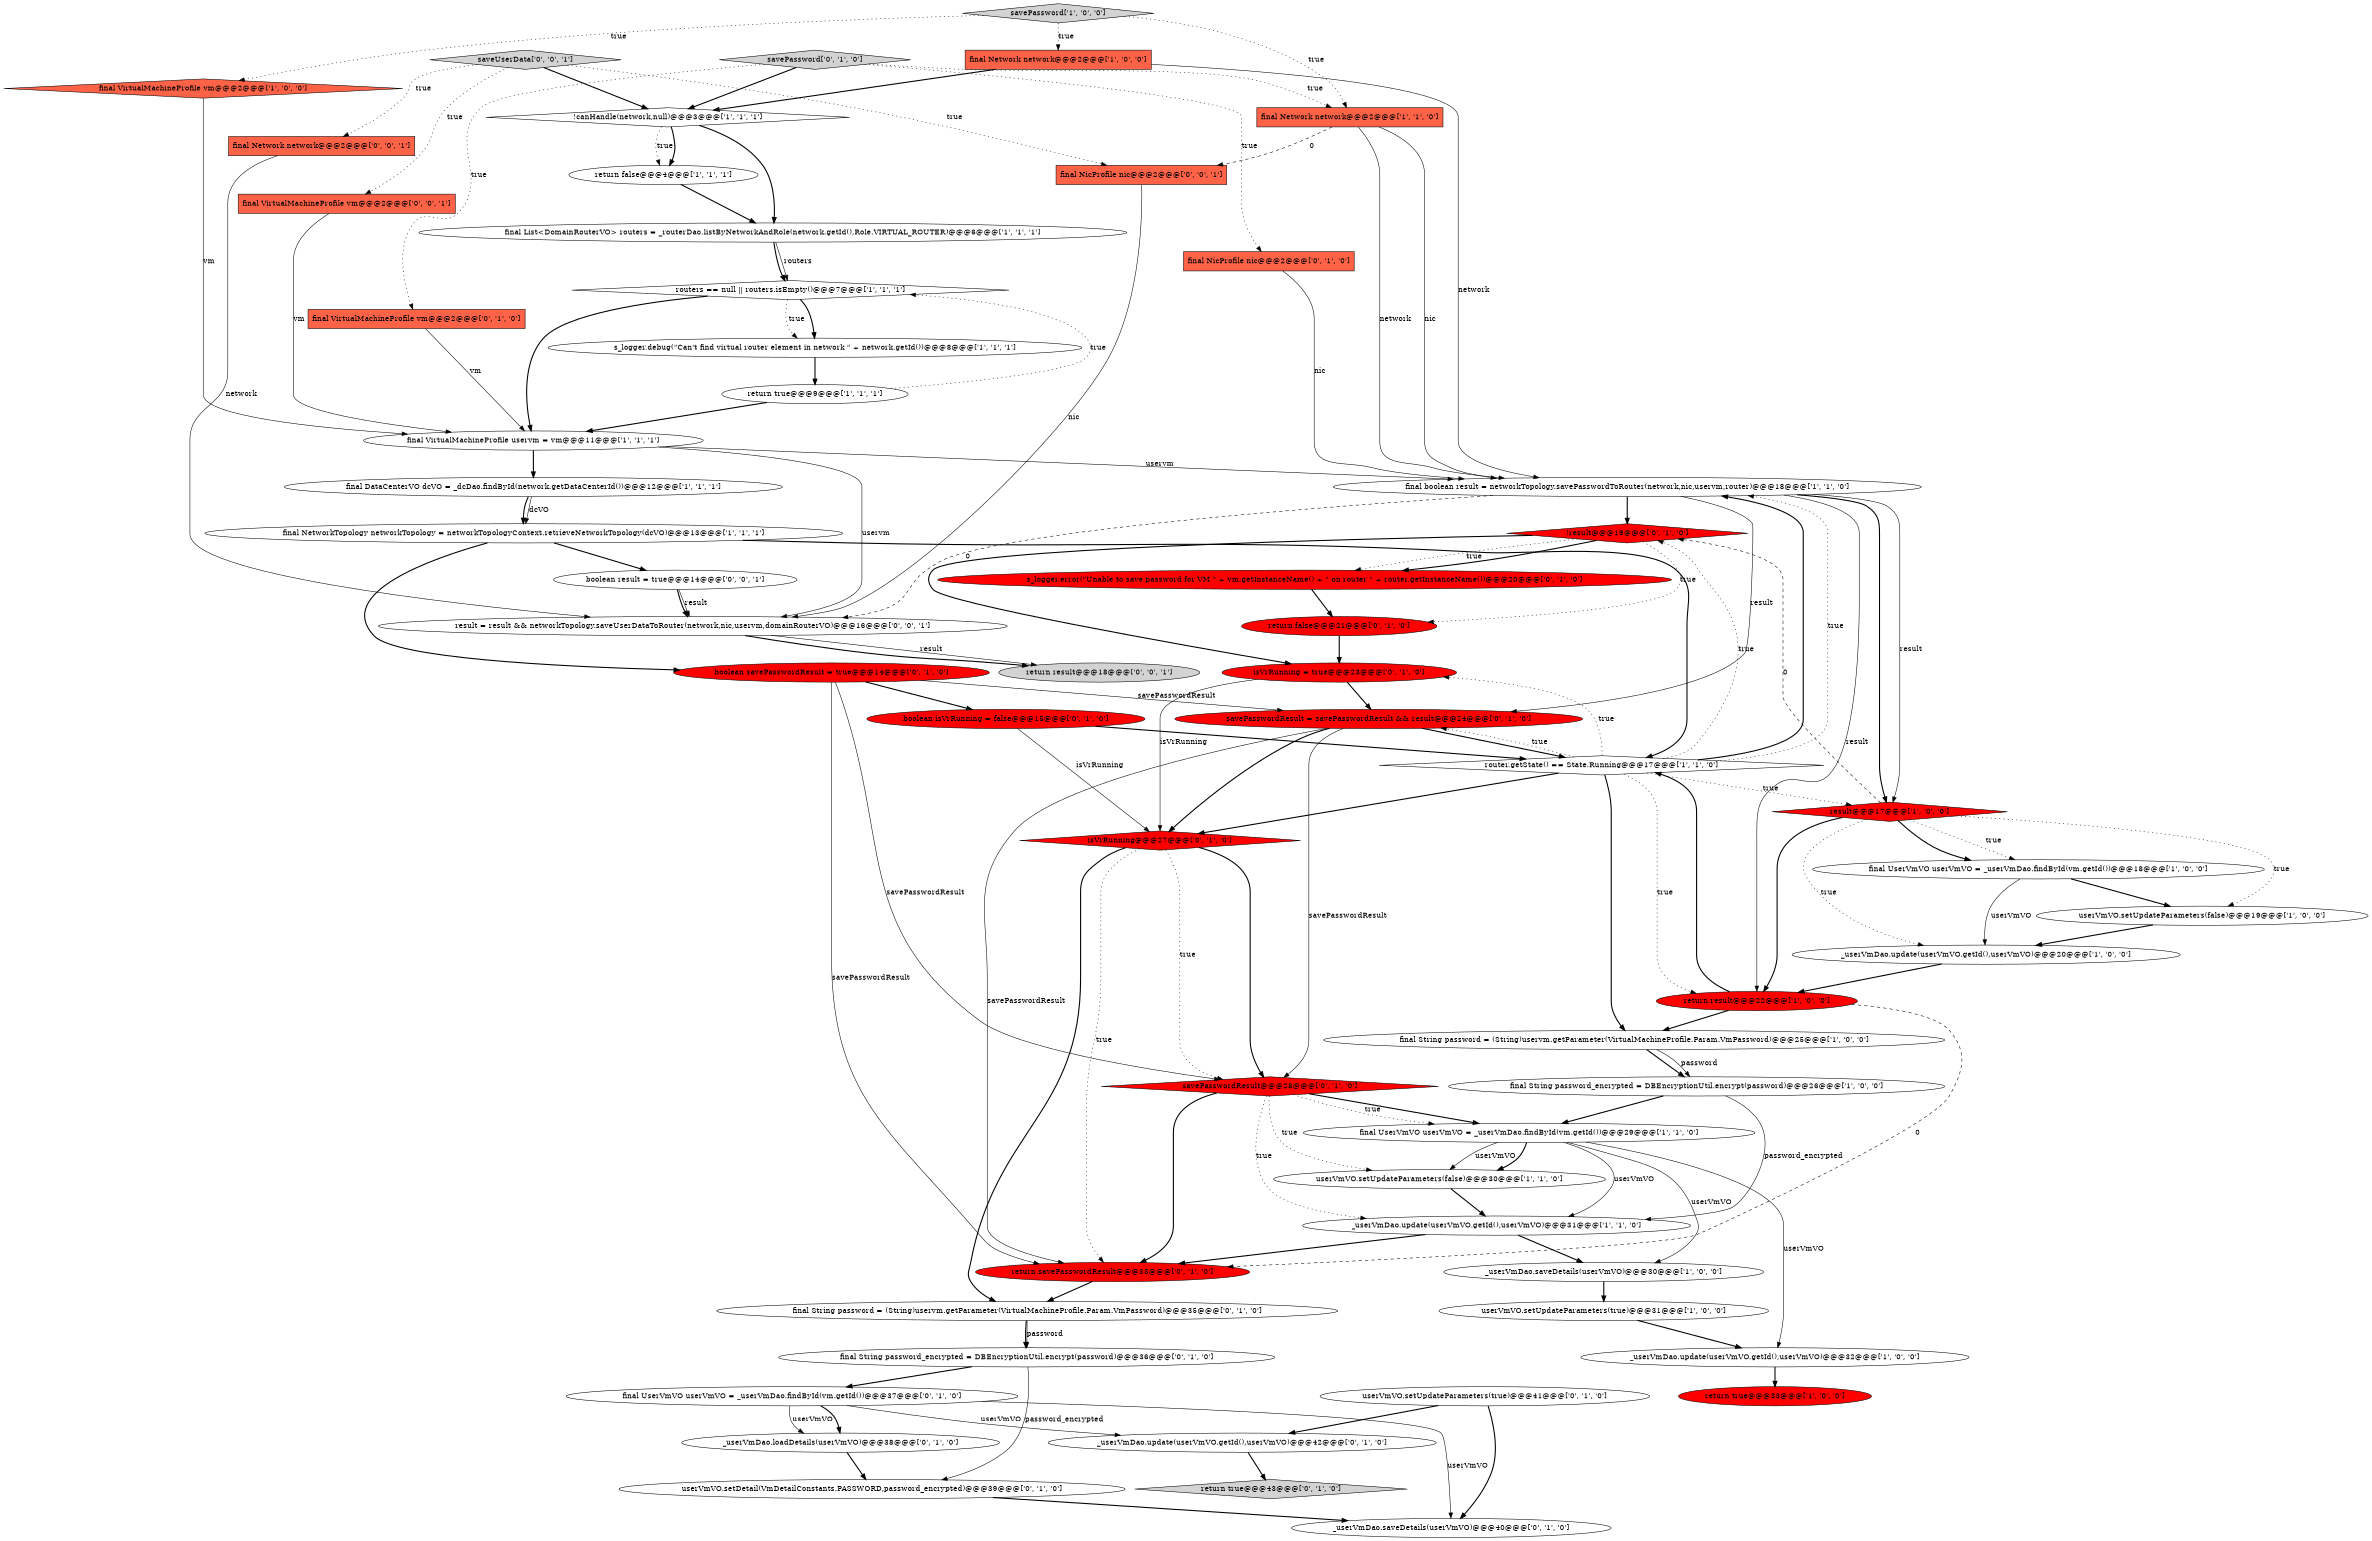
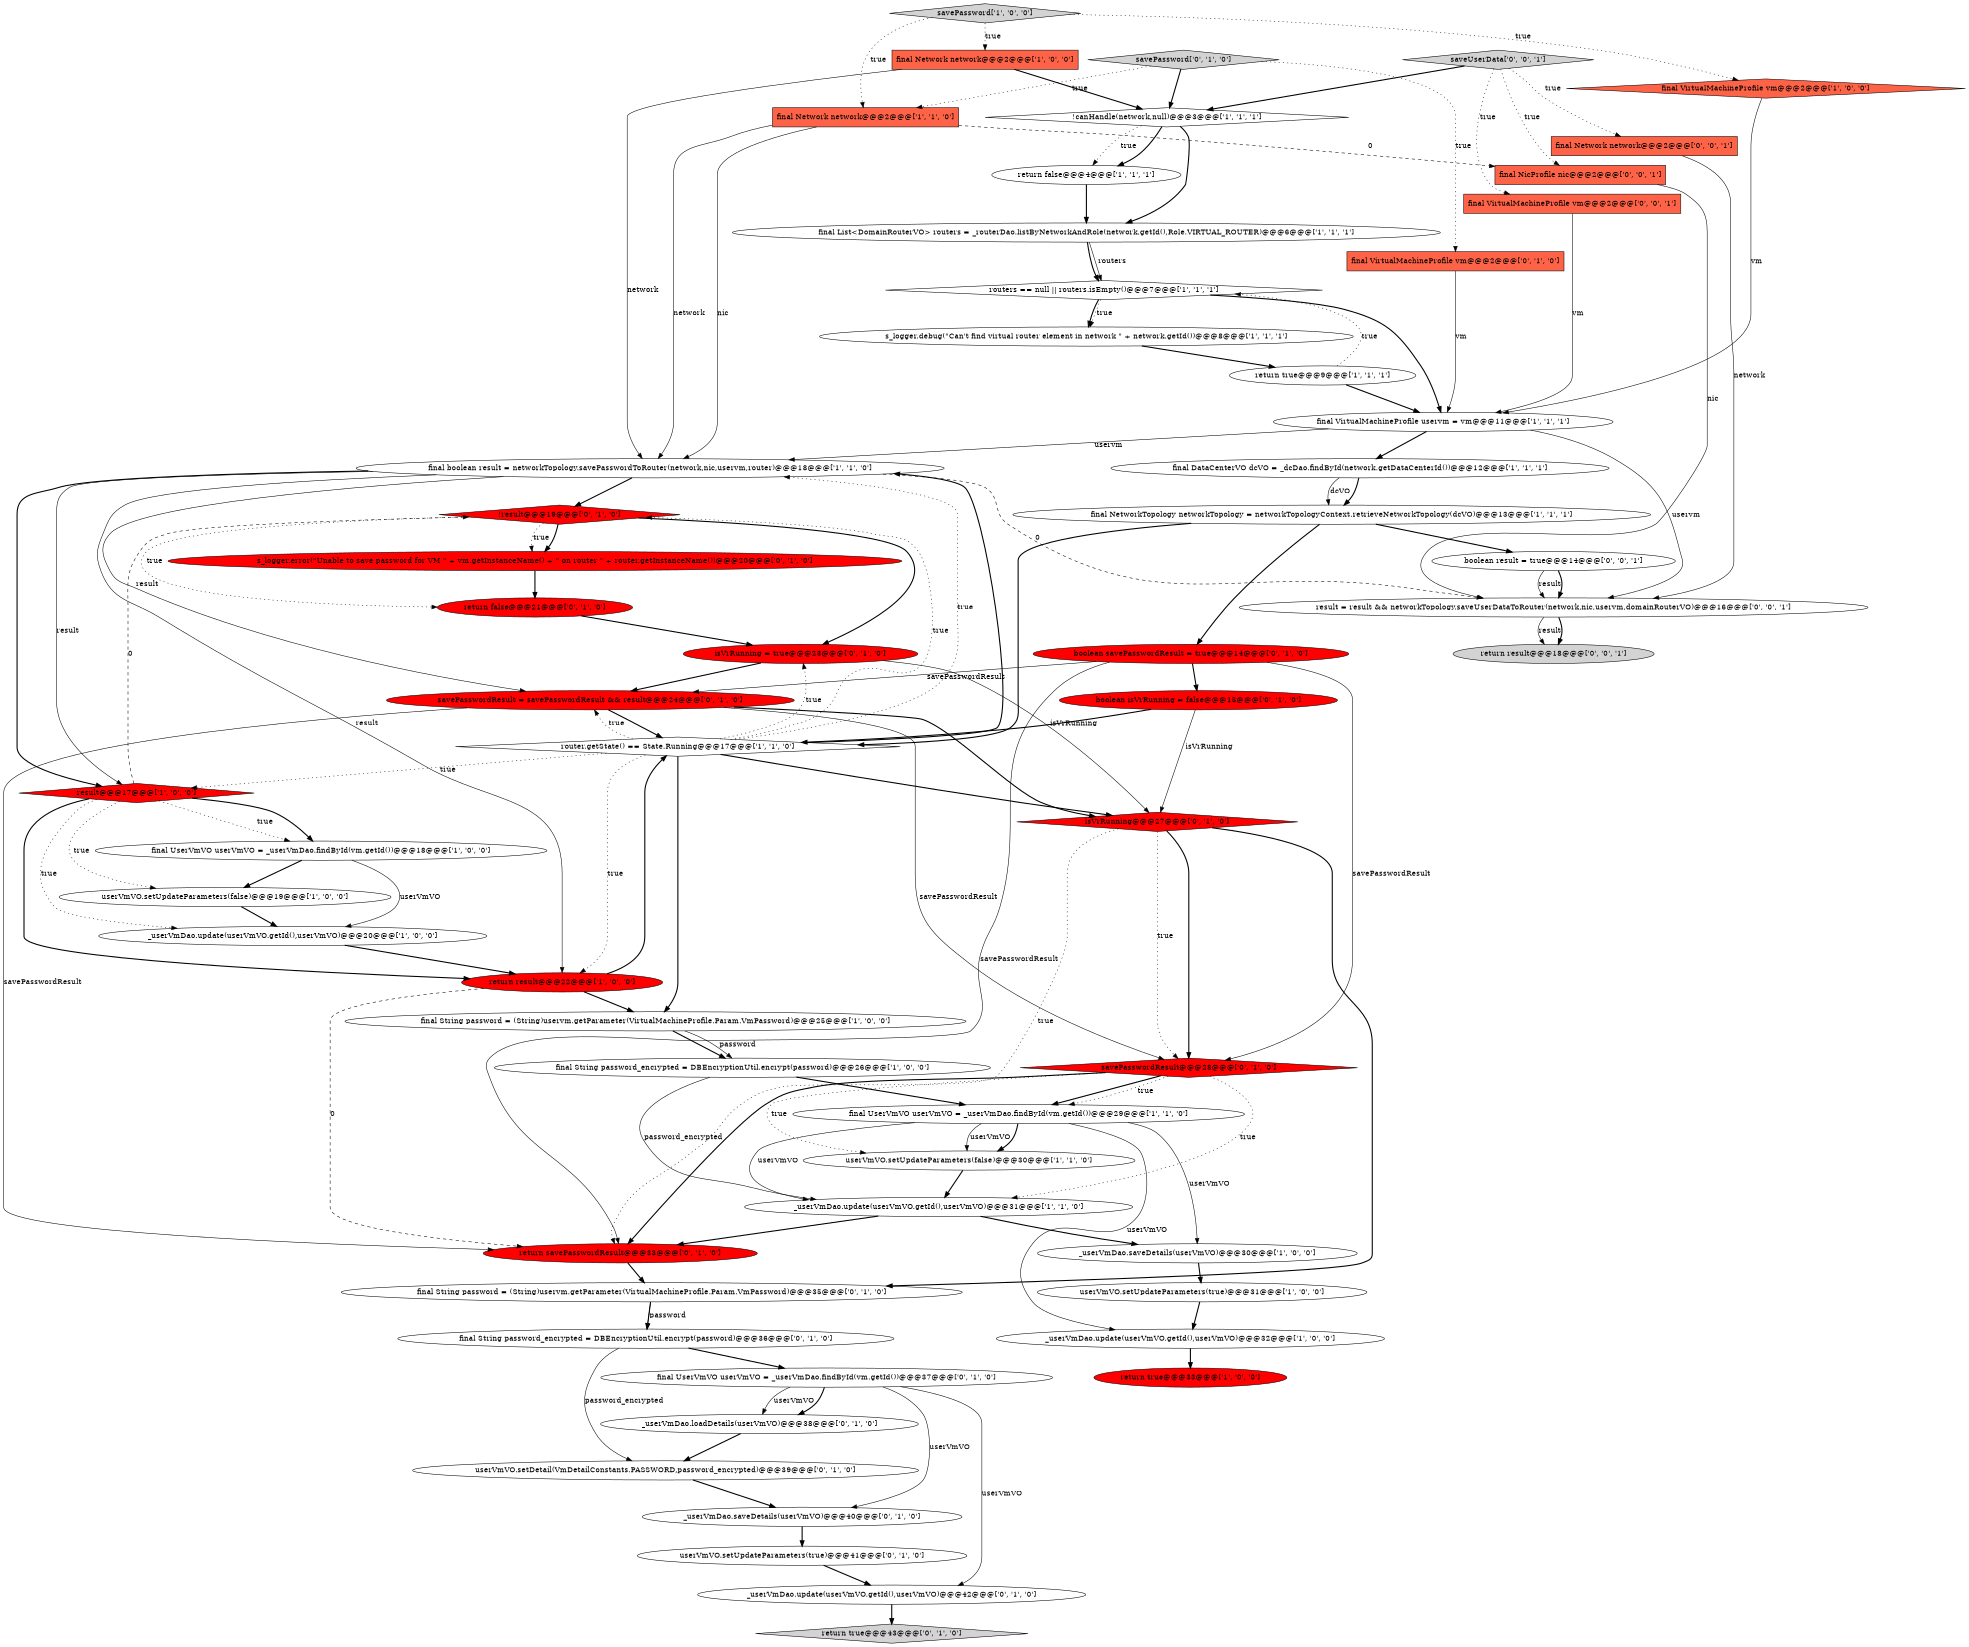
(1269, 261) -> none
(1494, 1464) -> (802, 1534)
